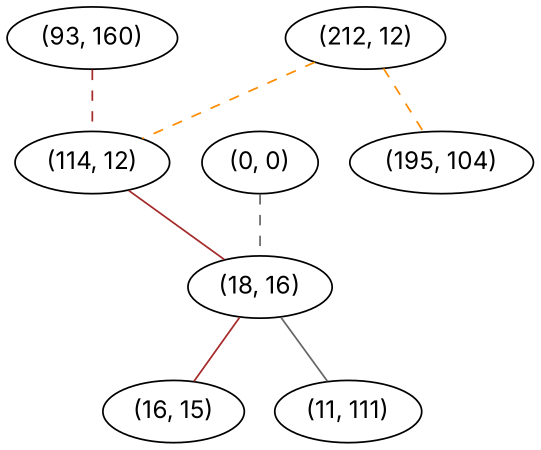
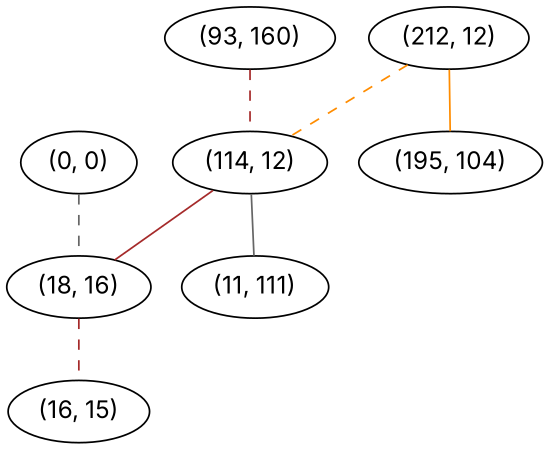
(403, 100) -> (450, 100)
(217, 349) -> (79, 349)
(304, 349) -> (253, 225)
